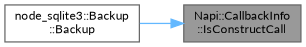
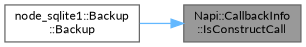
(72, 23) -> (72, 23)
